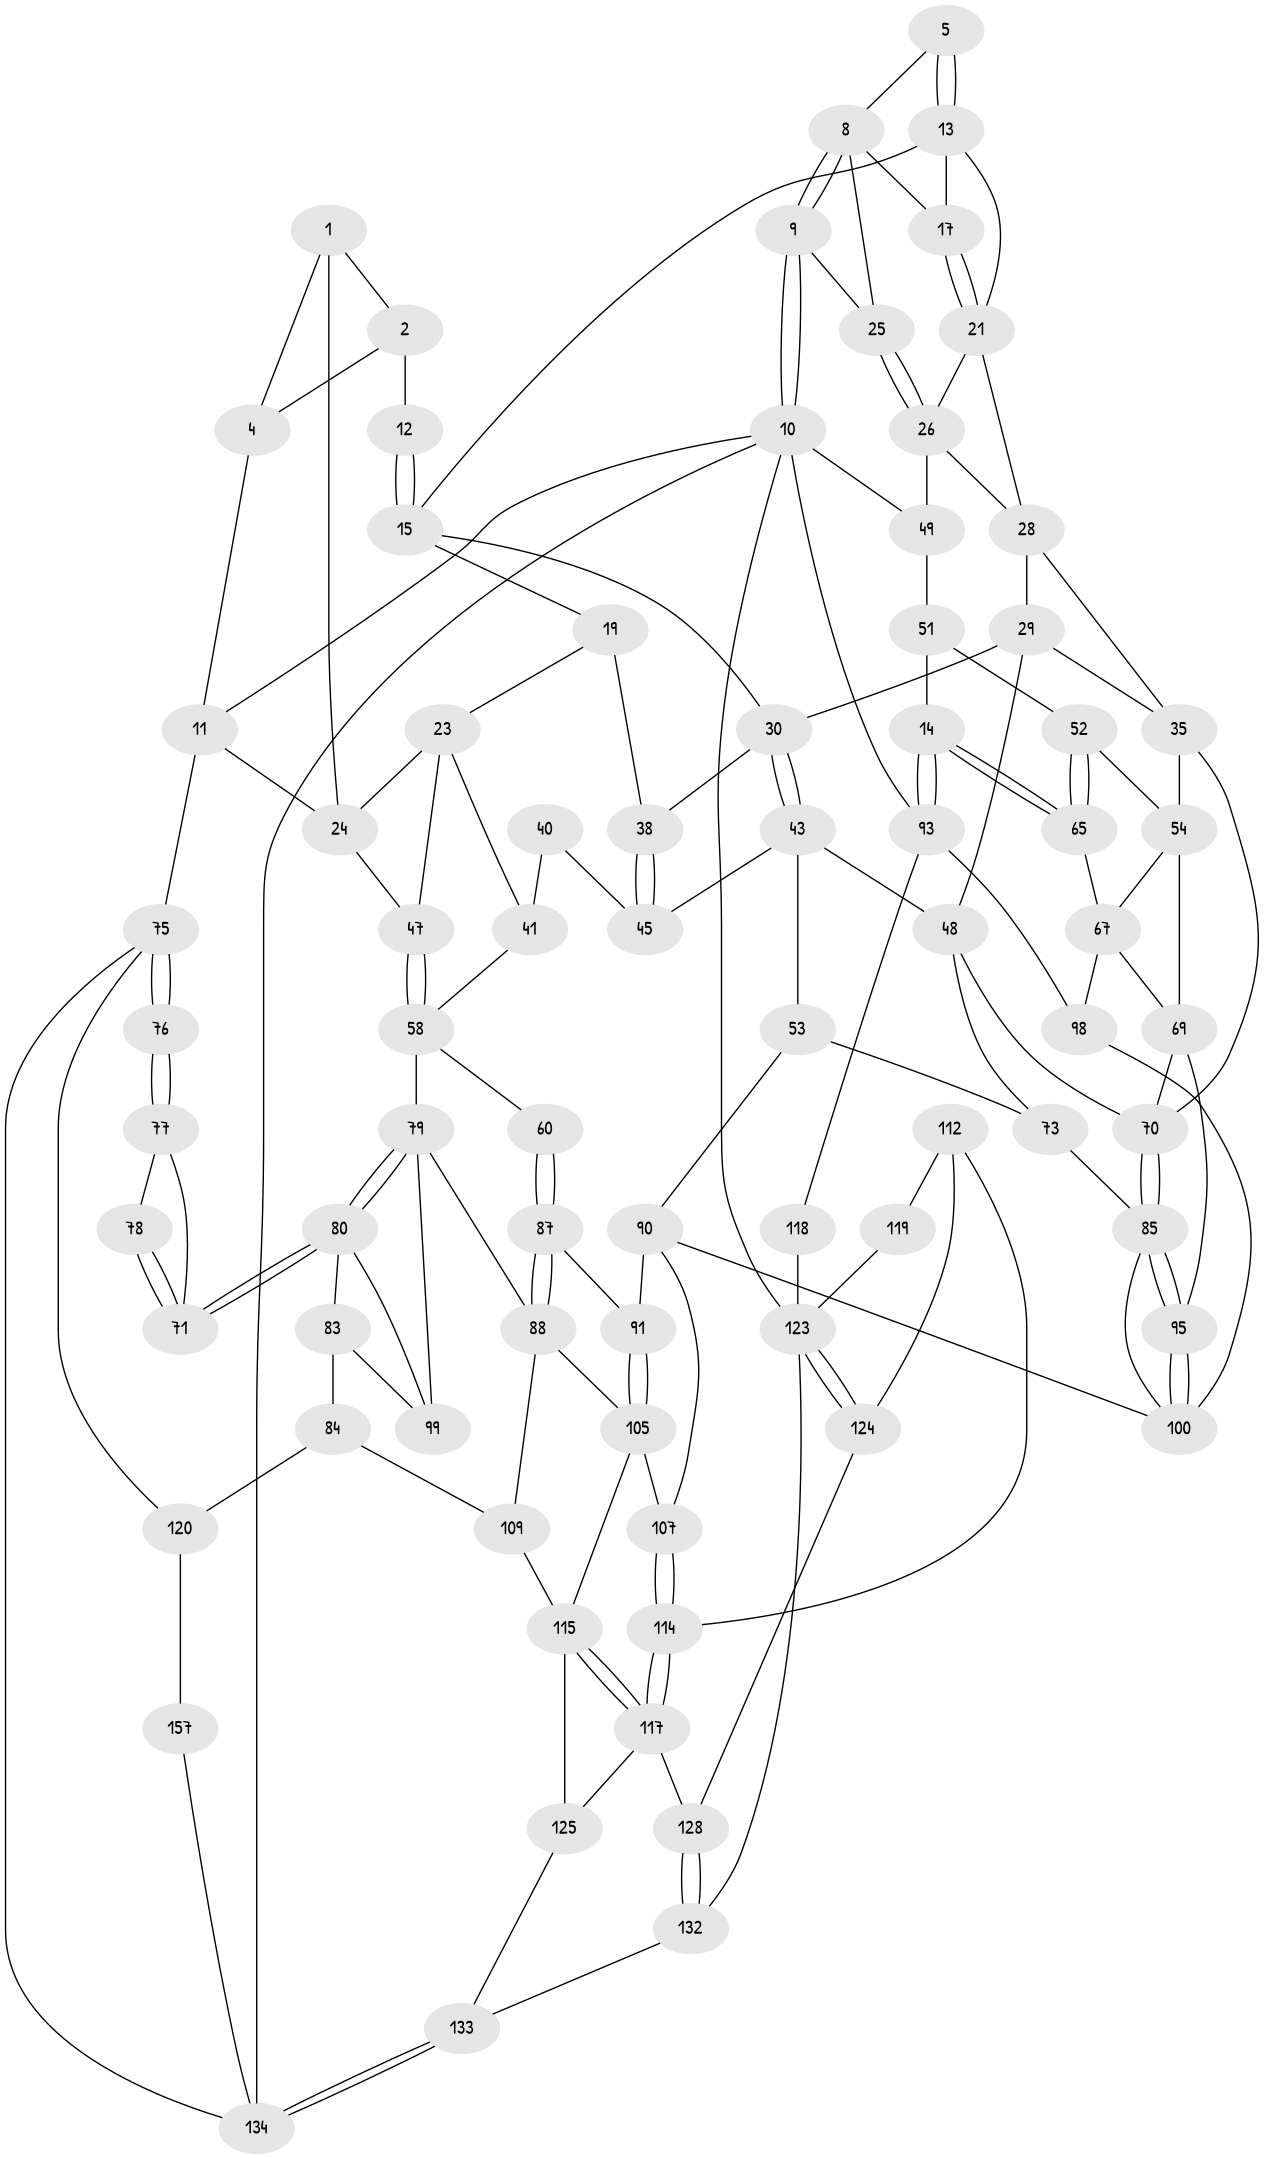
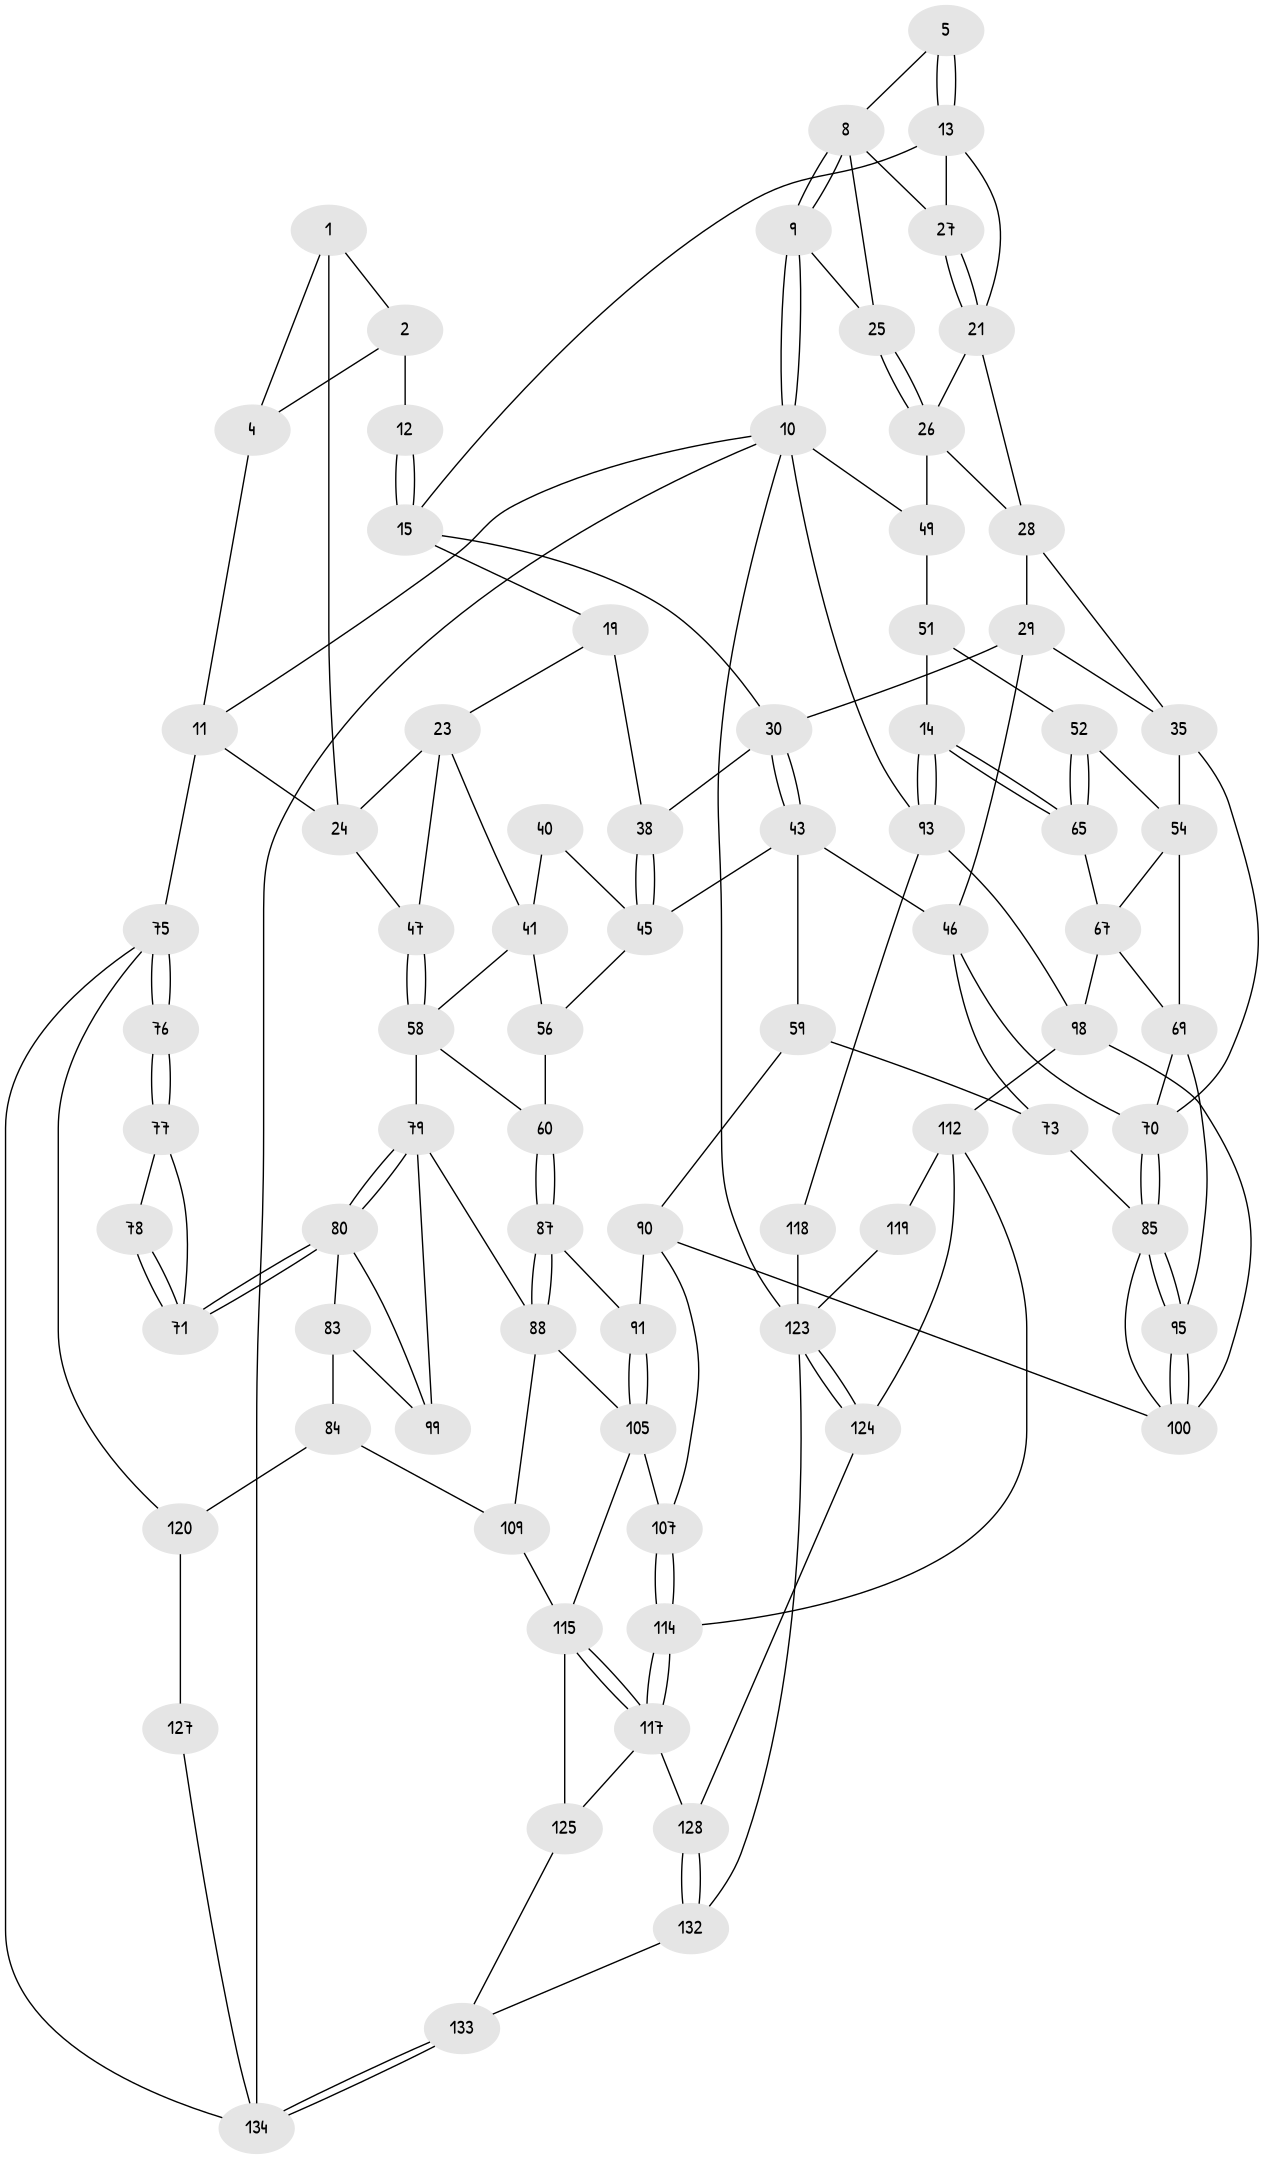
(946, 230) -> (946, 230)
(950, 930) -> (950, 930)
none -> (545, 1030)
(798, 1030) -> (798, 1030)
none -> (1015, 1080)
(180, 1729) -> (180, 1729)
